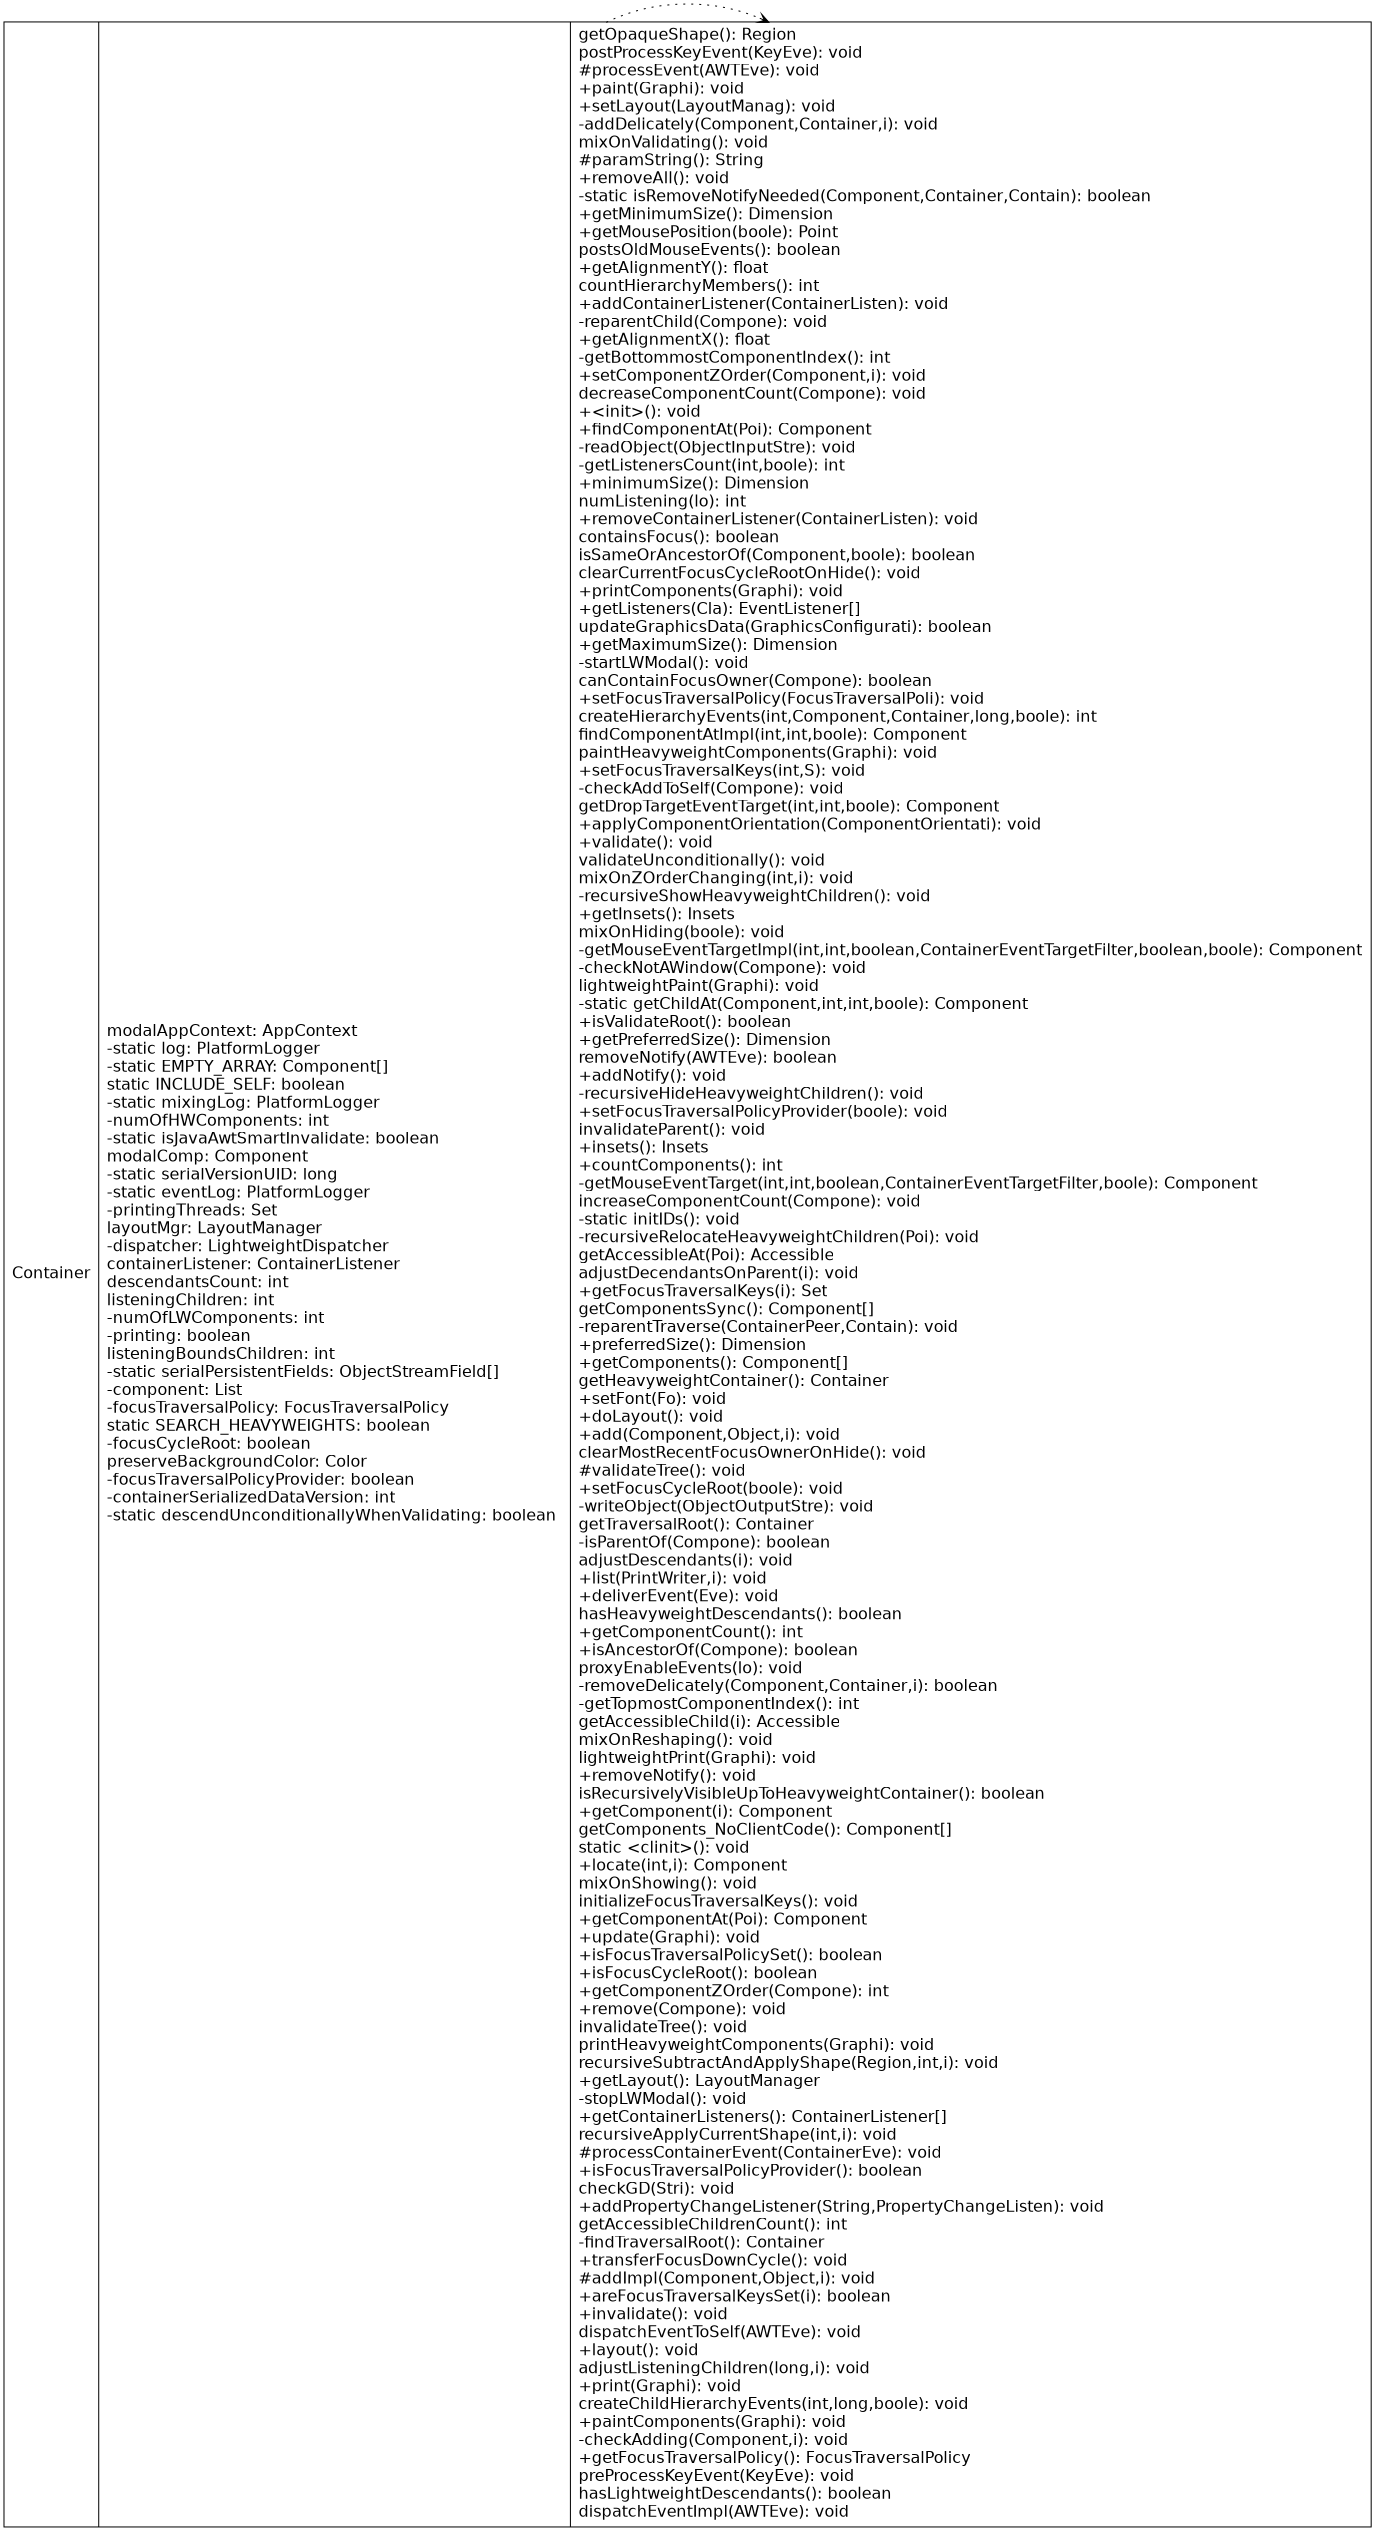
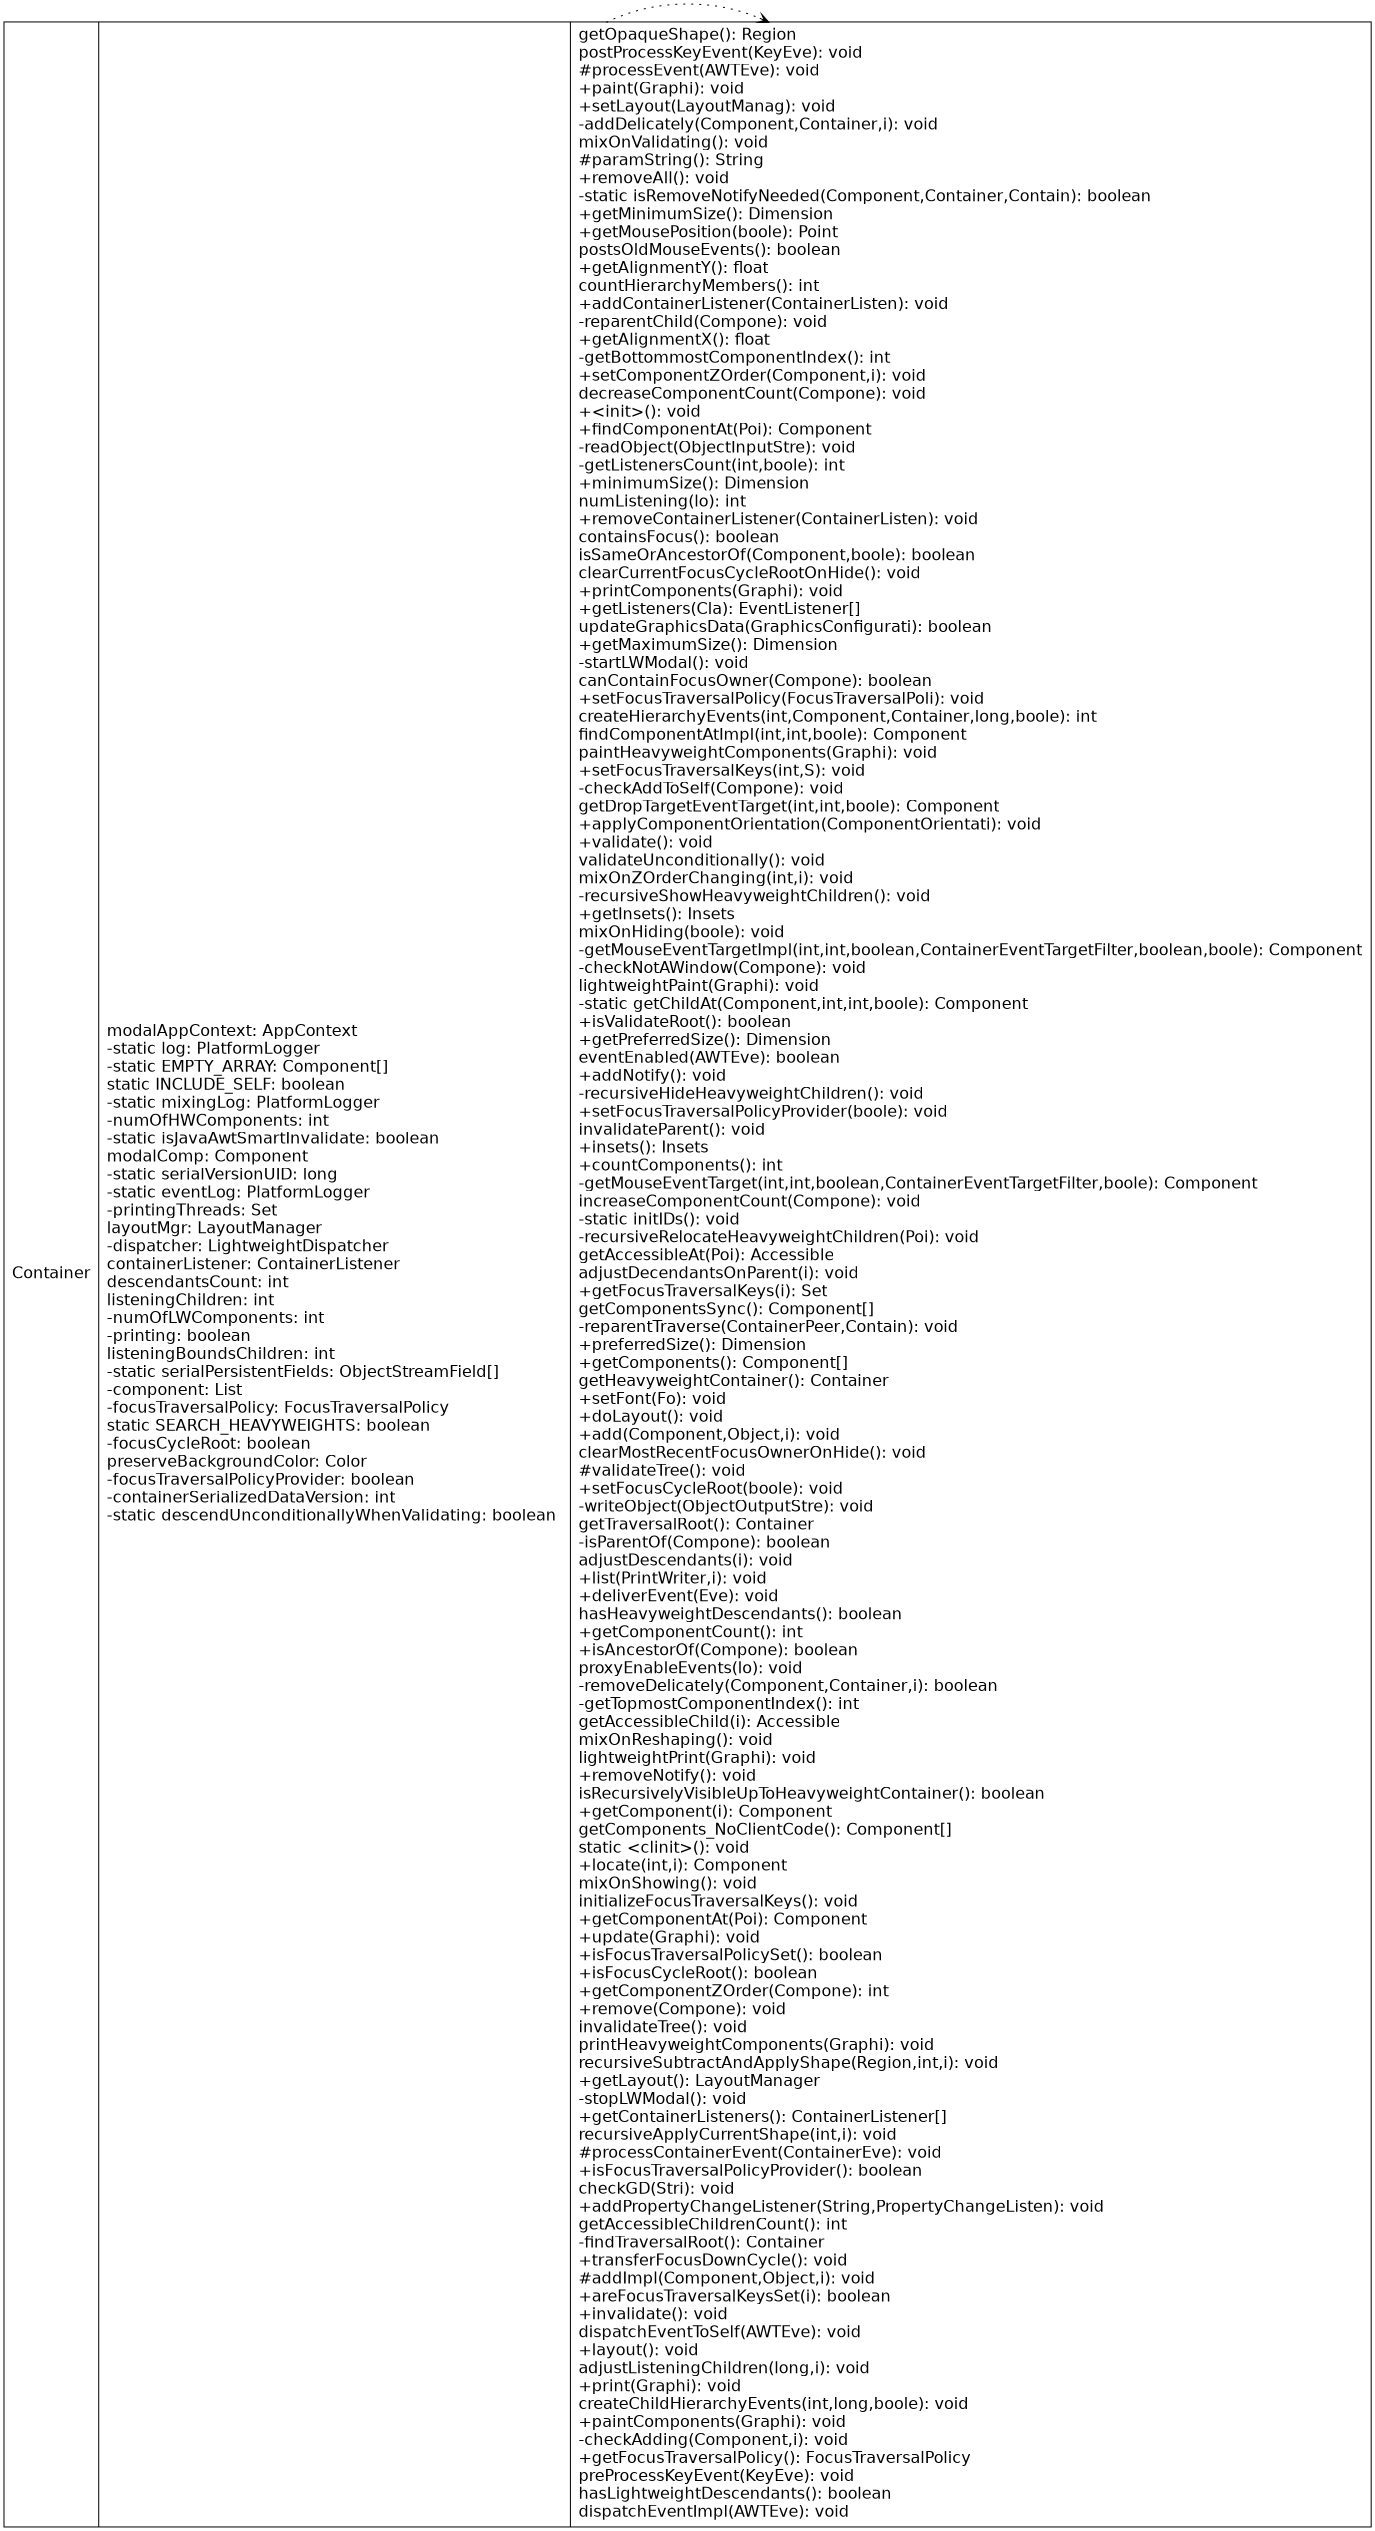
(708, 1058) -> (710, 1058)
